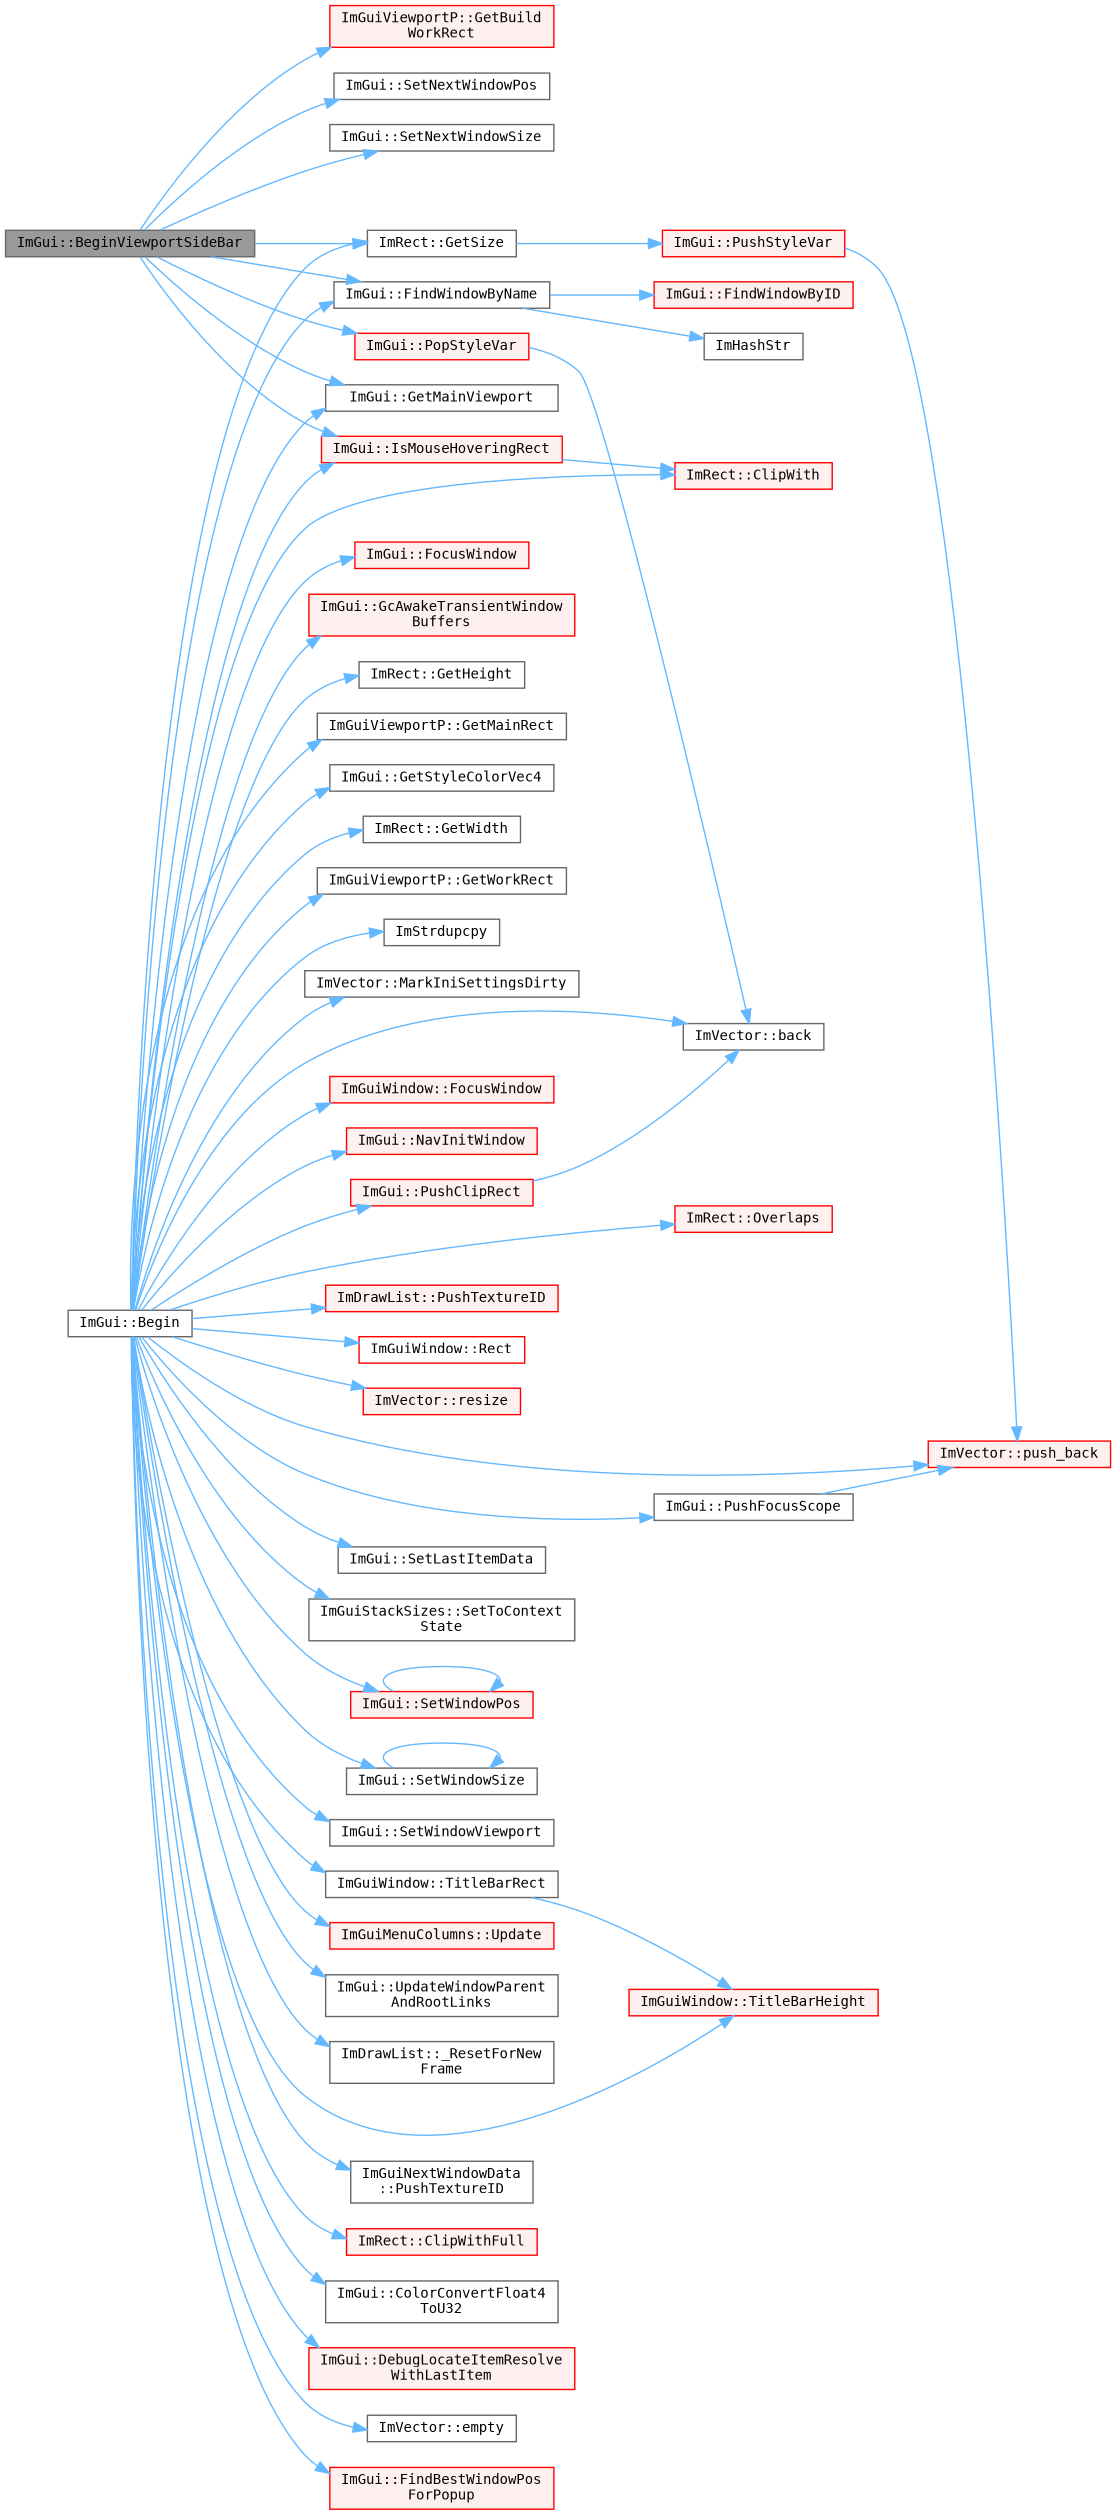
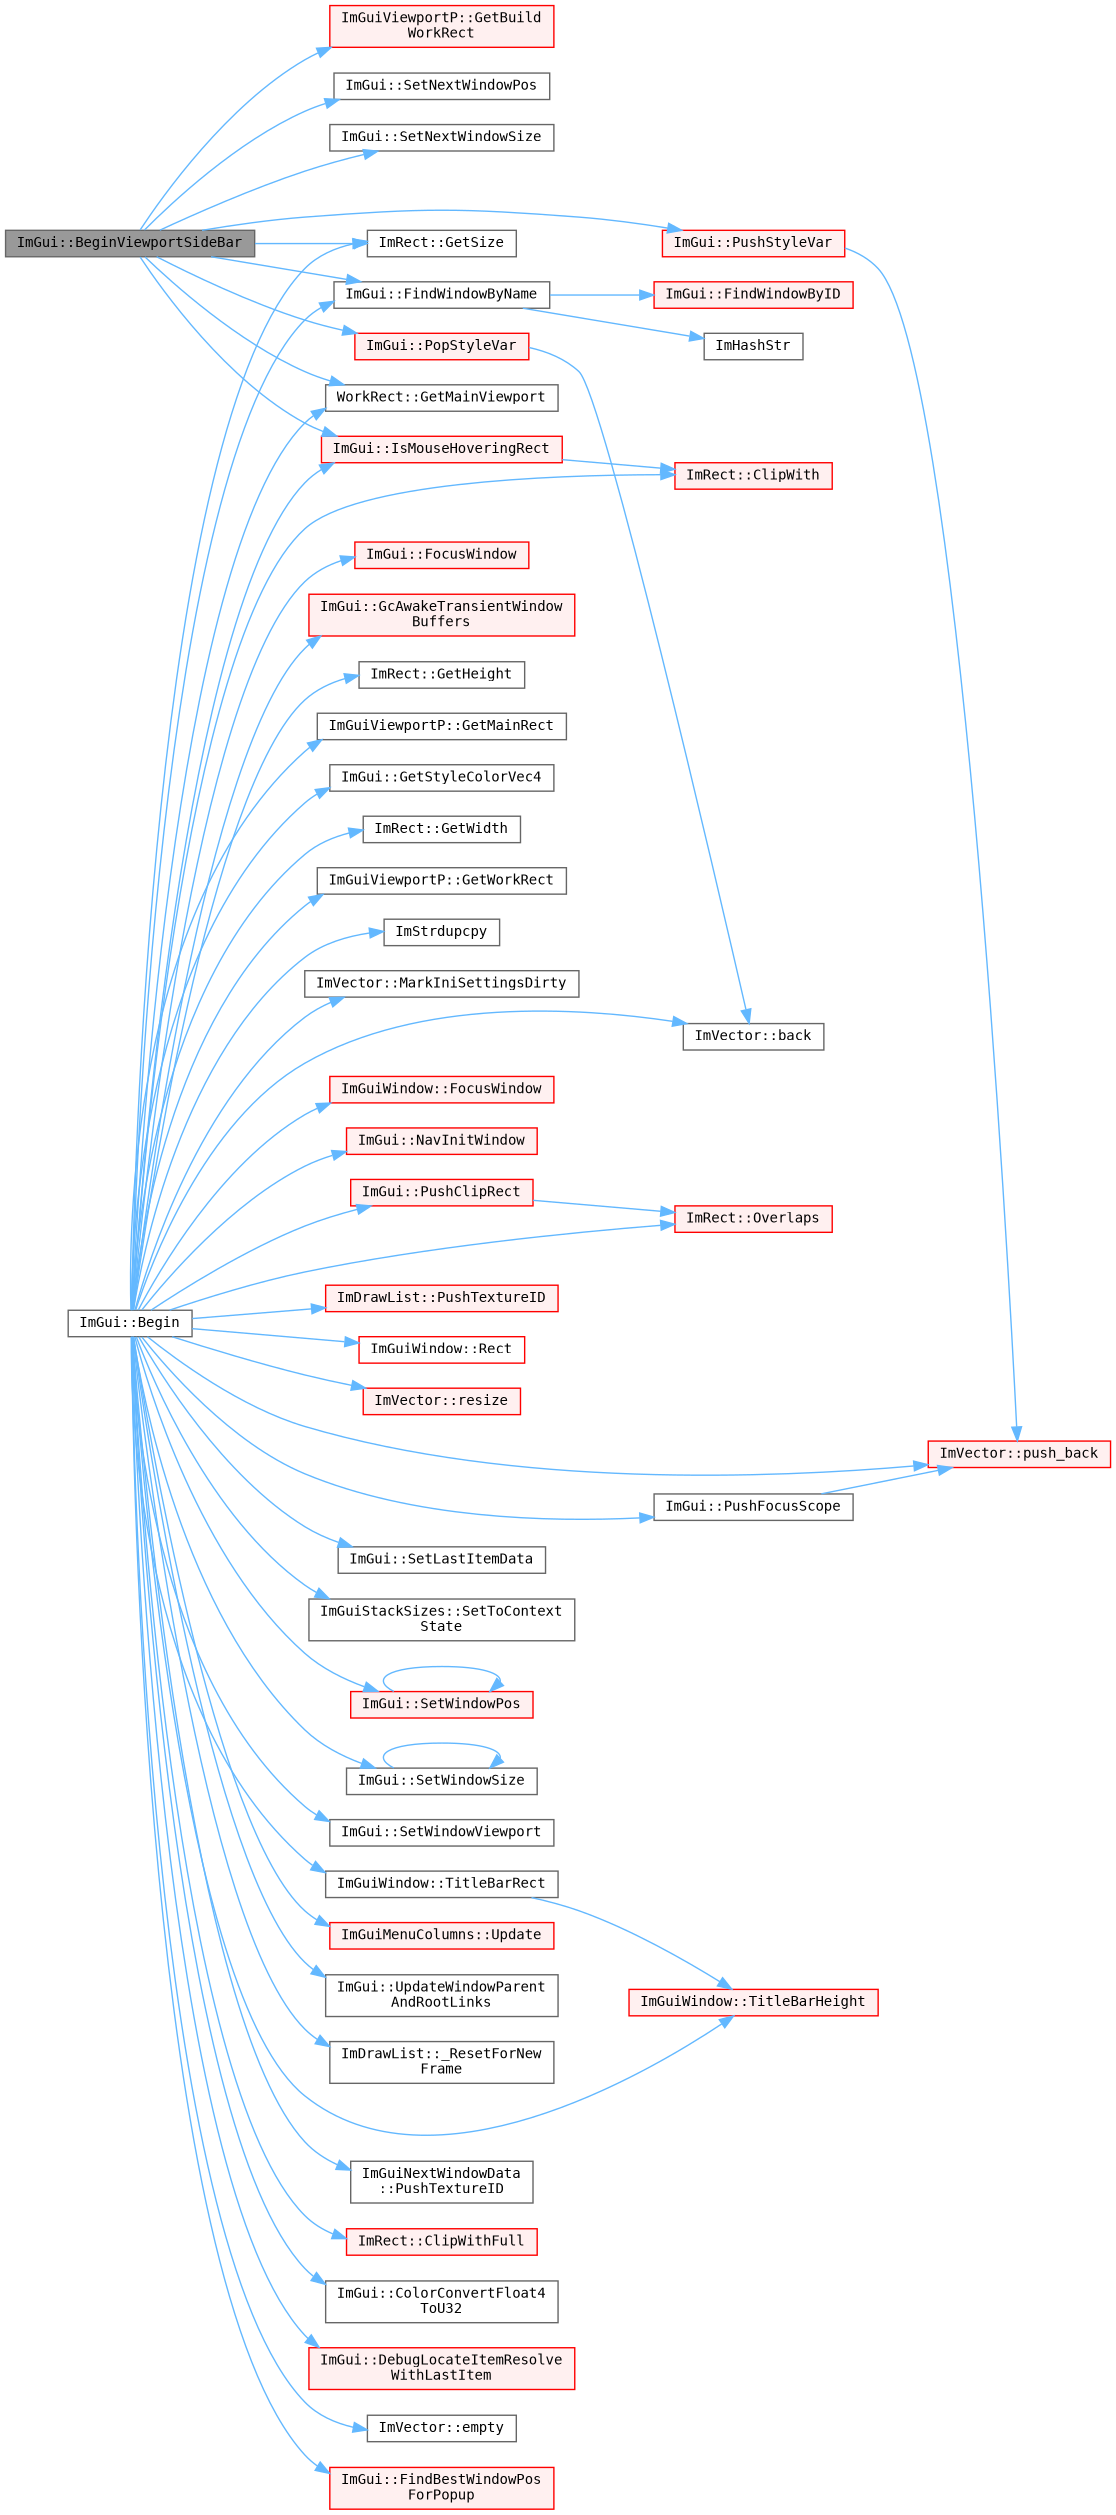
(582, 244) -> (435, 210)
(442, 398) -> (442, 398)
(638, 1133) -> (597, 1206)
